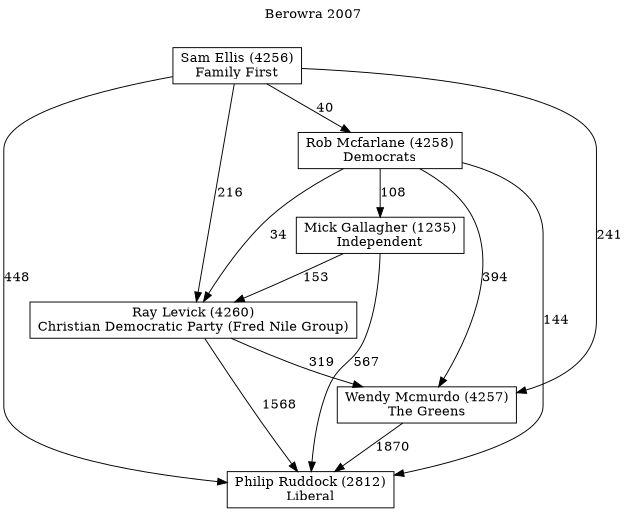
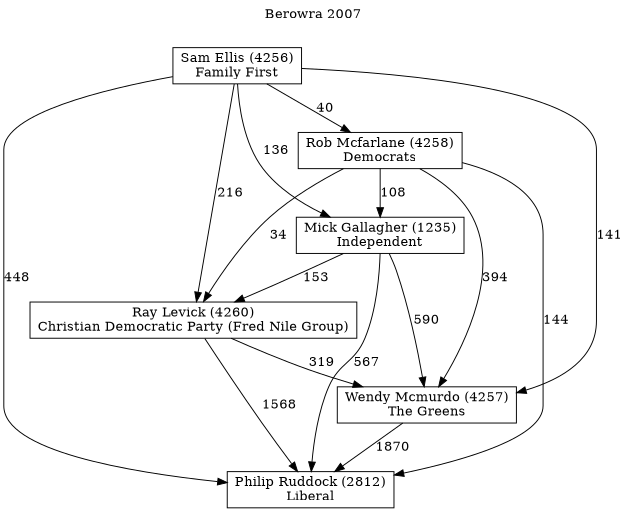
none -> (259, 162)
(610, 235) -> (610, 235)
none -> (409, 315)
